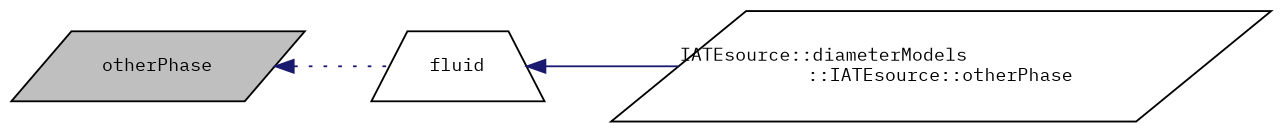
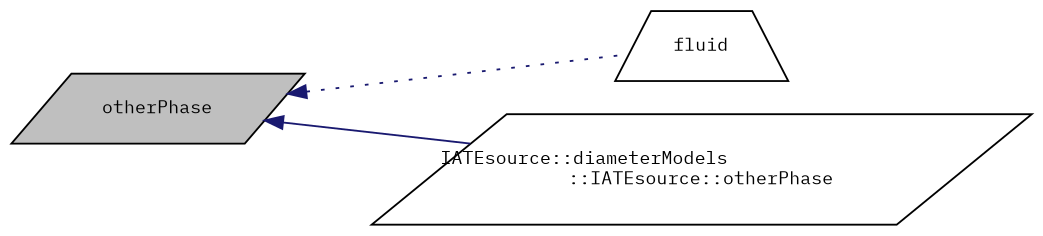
(612, 66) -> (377, 133)
